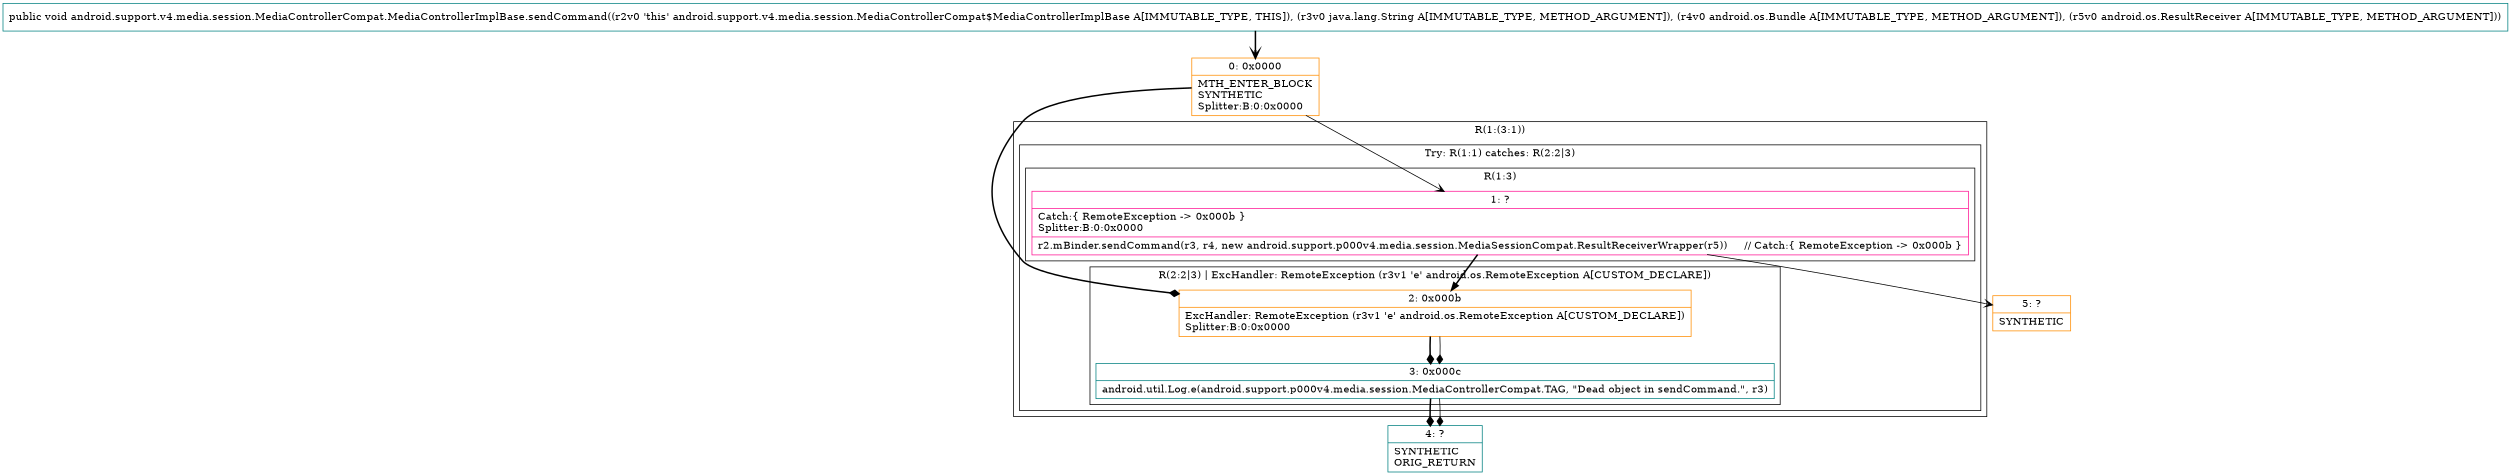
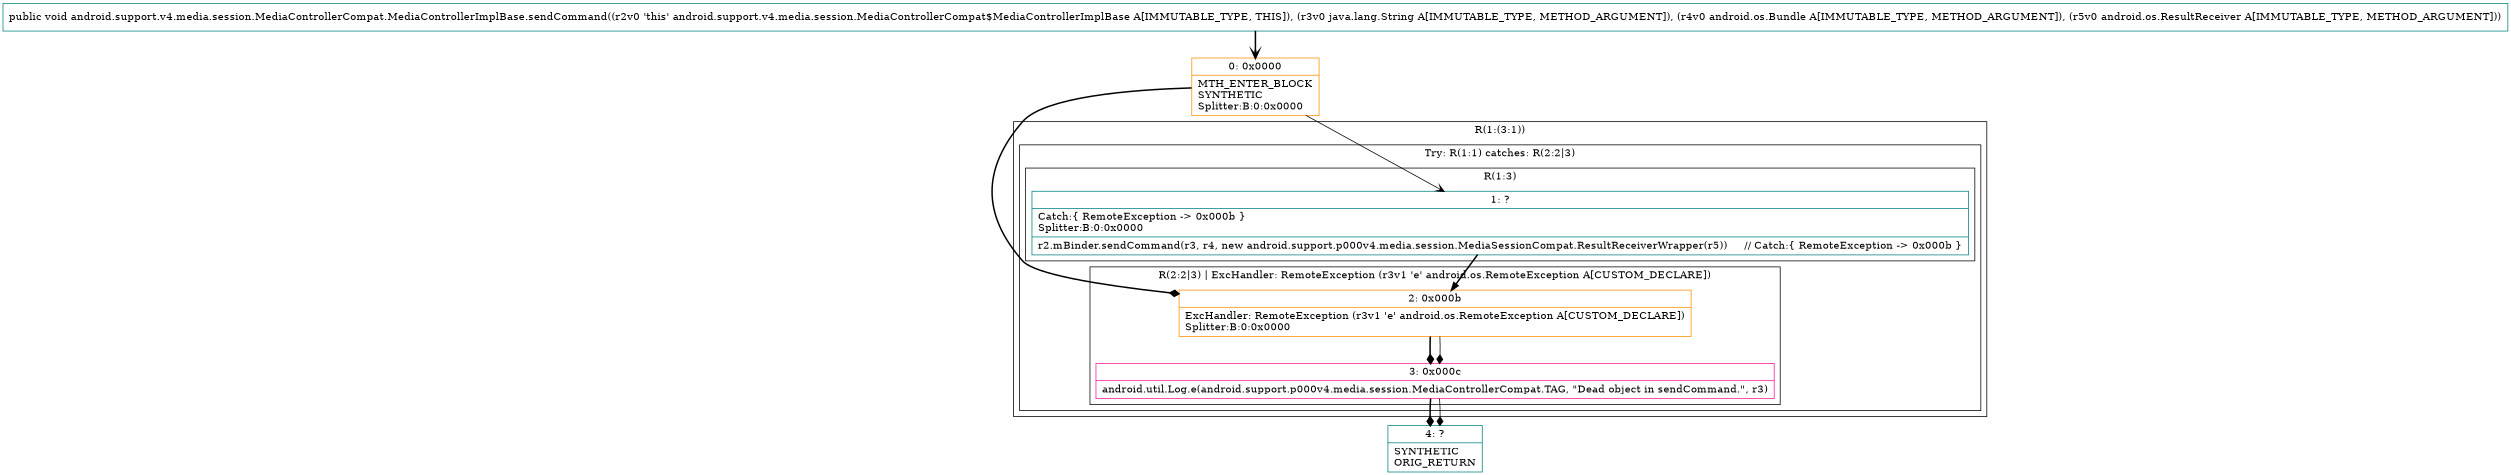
(1500, 223) -> (1500, 223)
(2032, 313) -> none
(1435, 381) -> (1435, 381)
